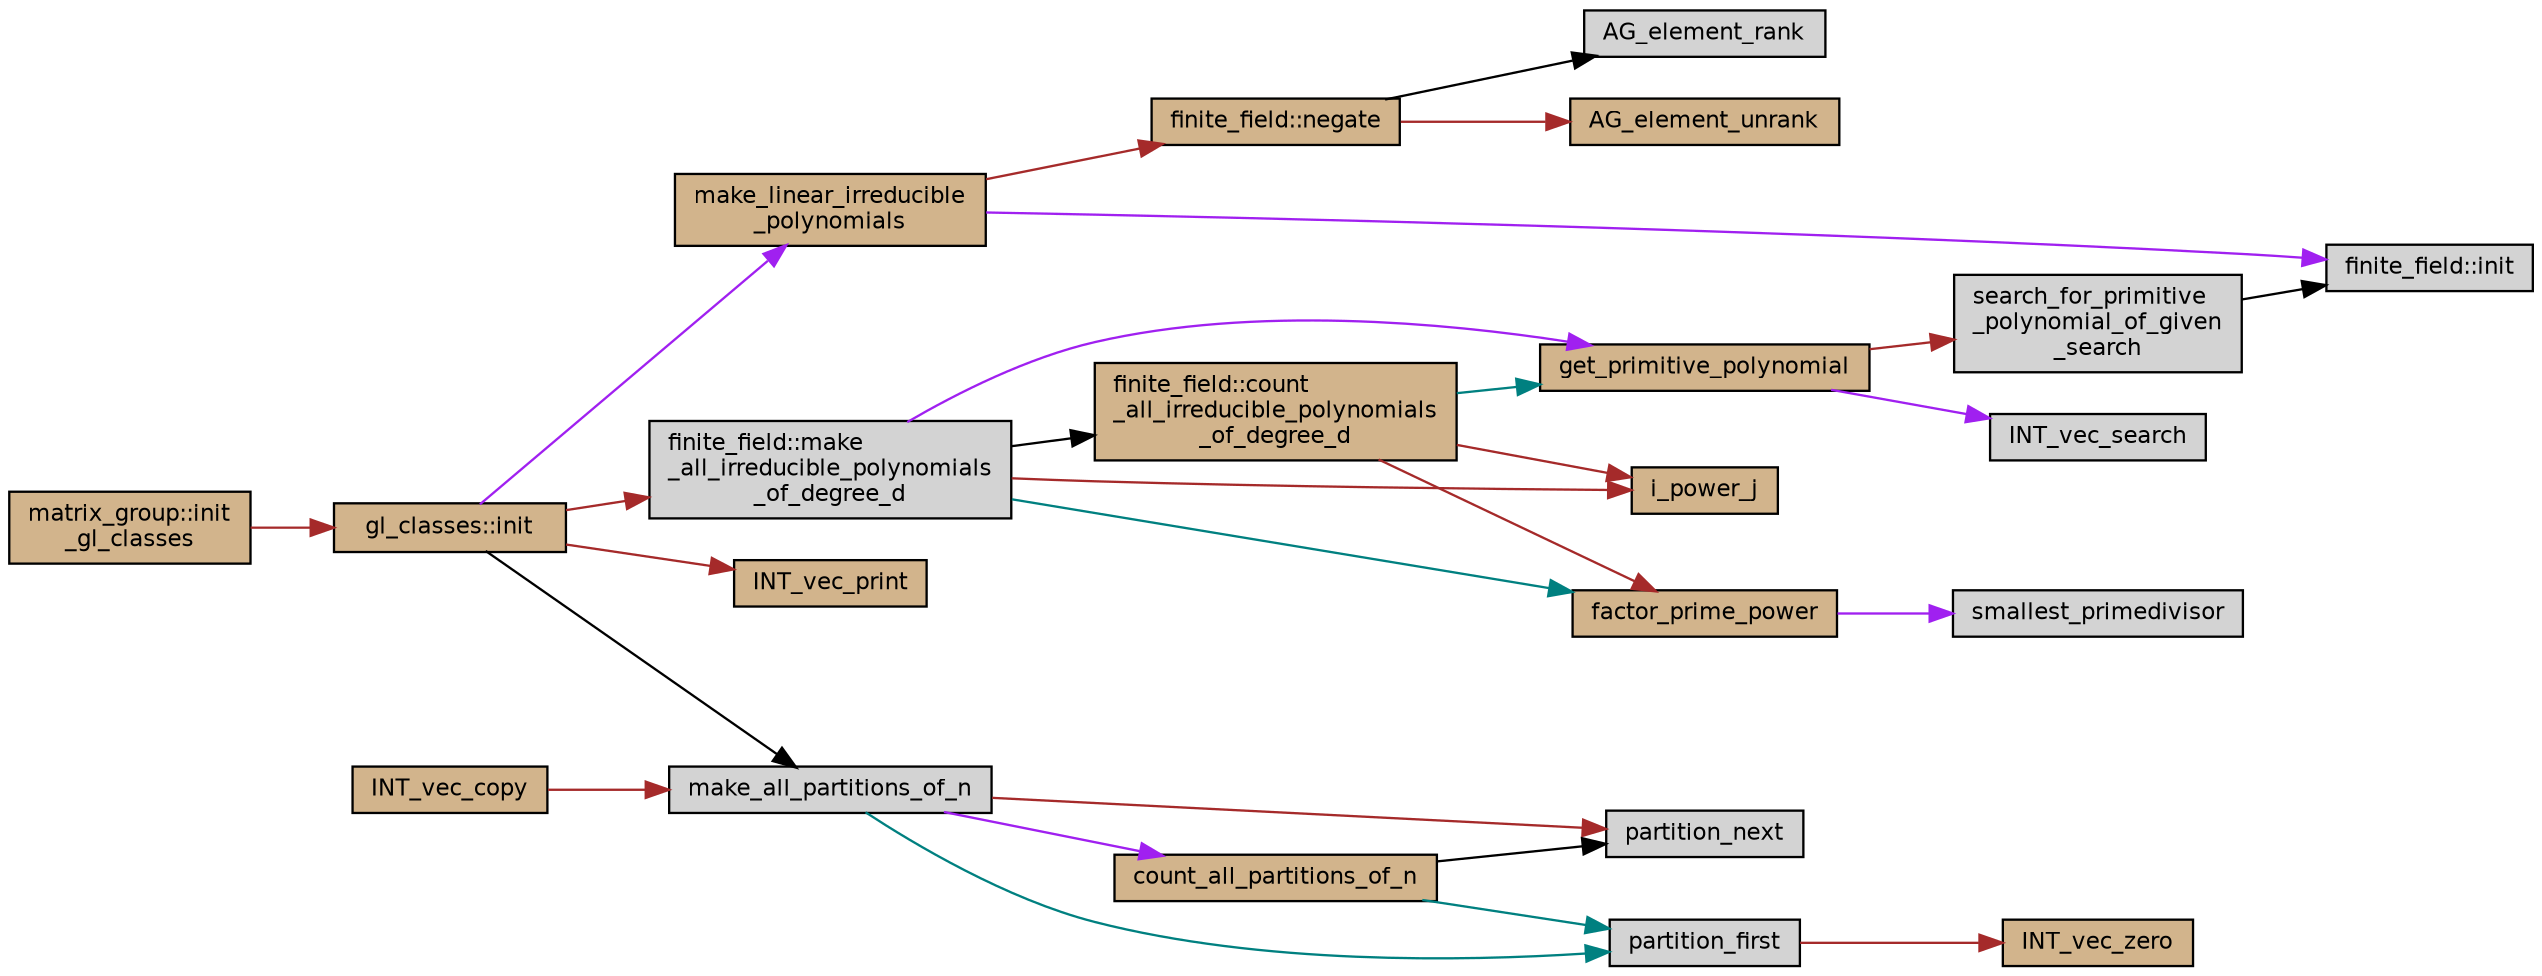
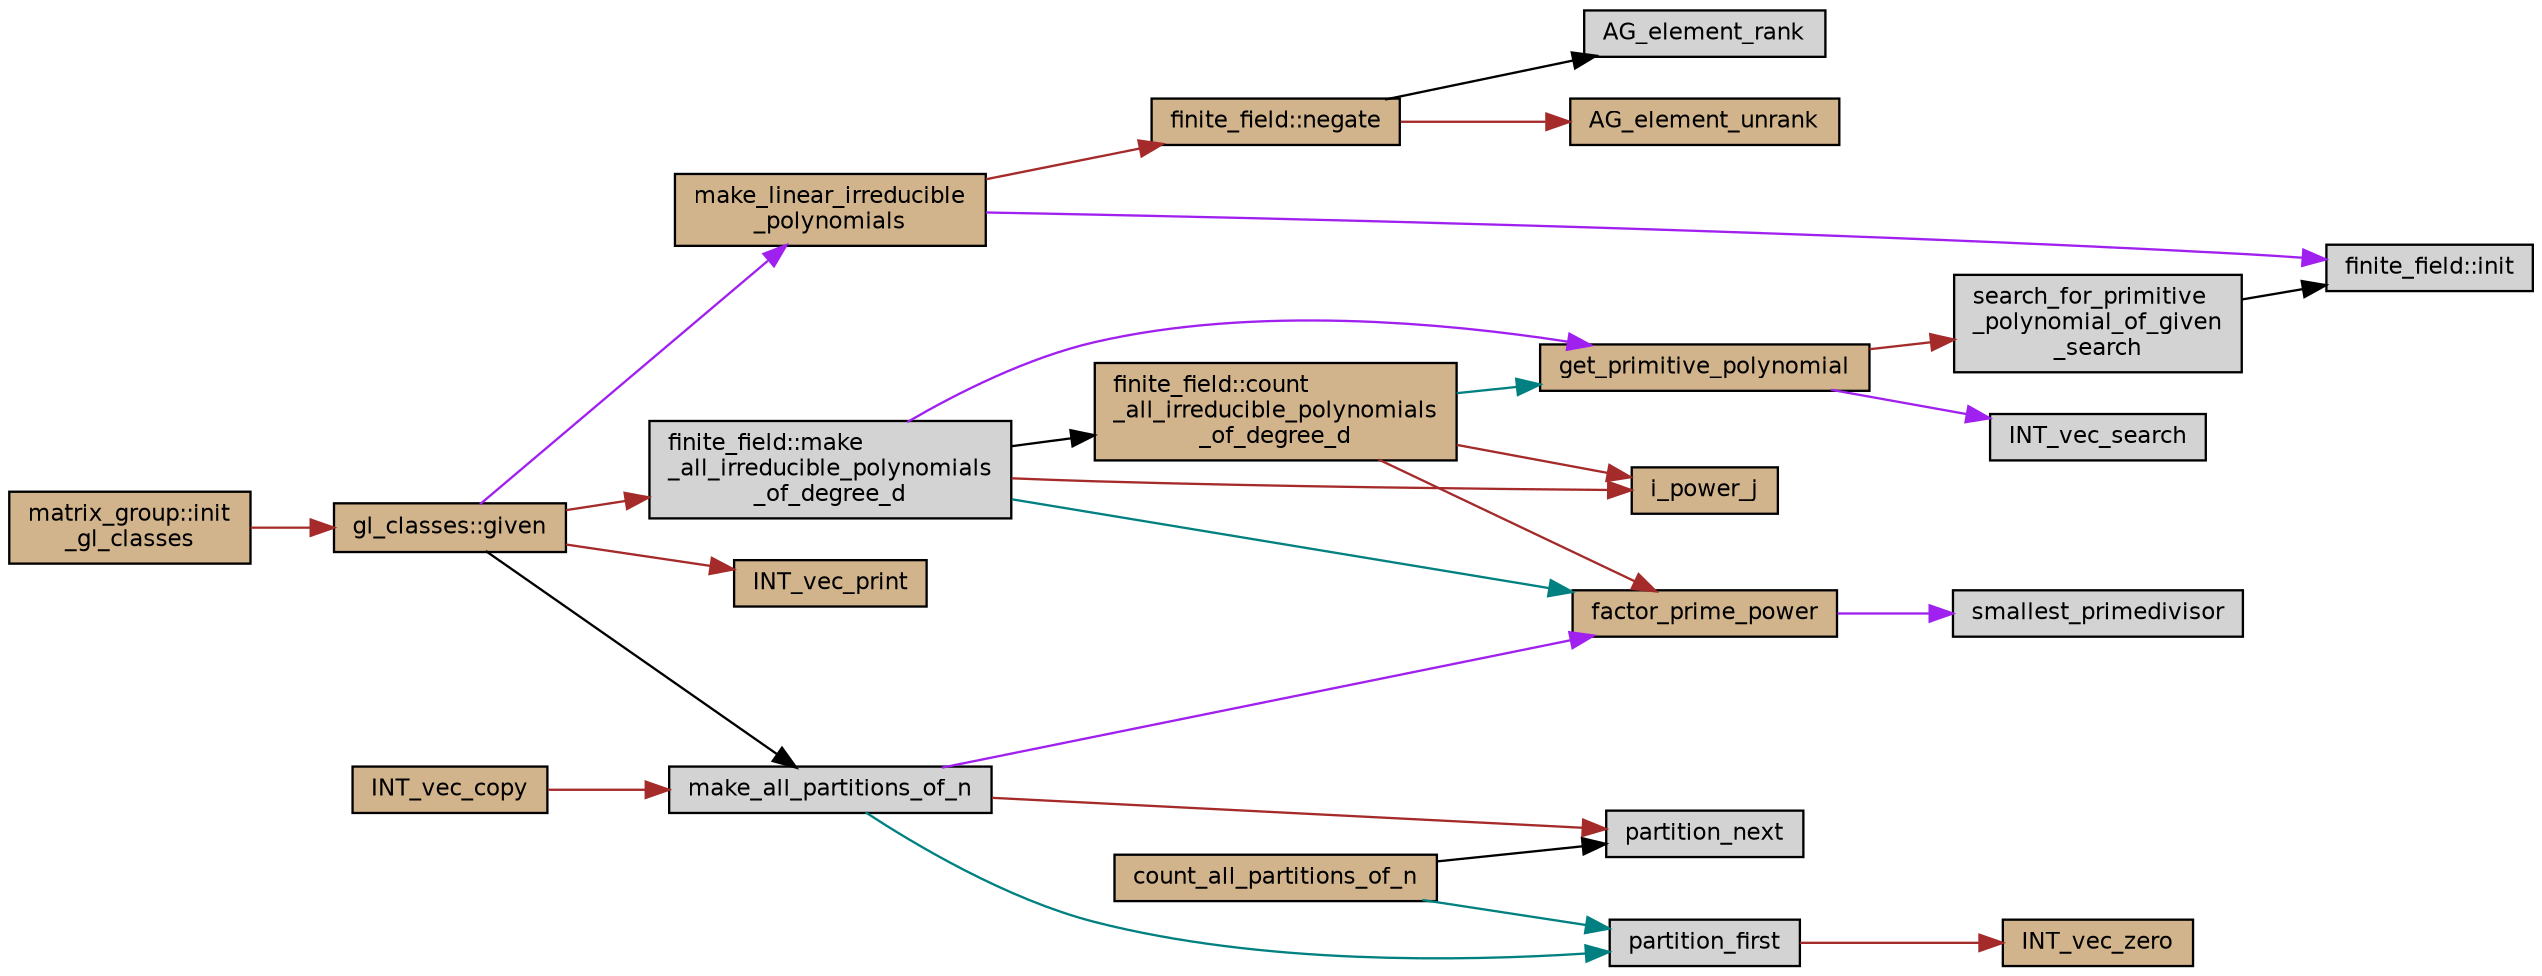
(450, 528) -> (450, 528)
(1042, 832) -> (1256, 704)
